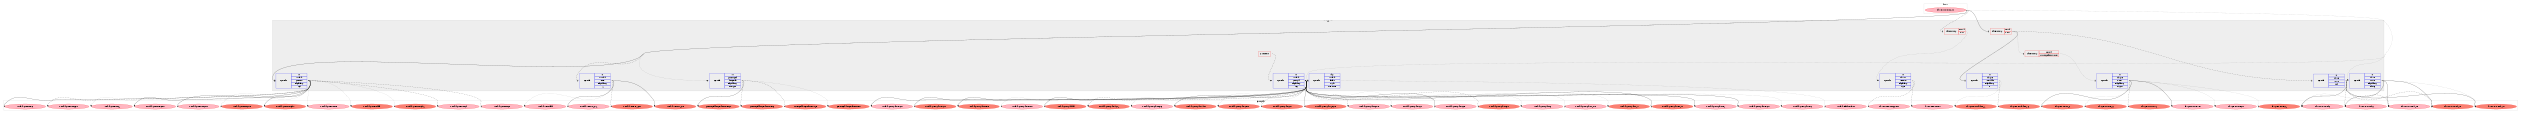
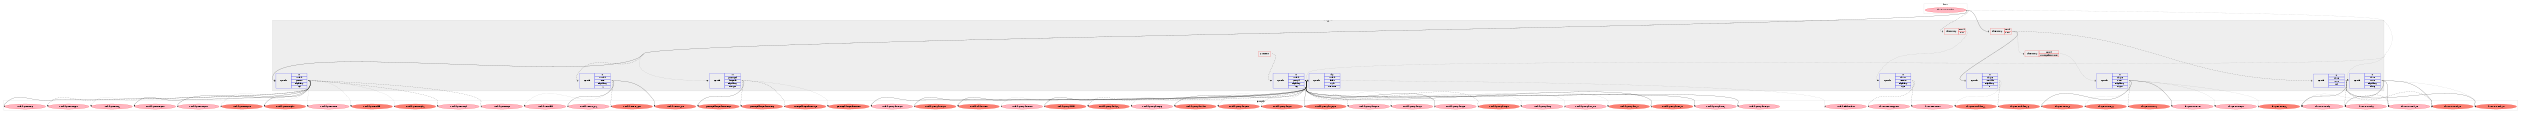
(1946, 10) -> (1946, 10)
(979, 107) -> (979, 107)
(1803, 107) -> none
